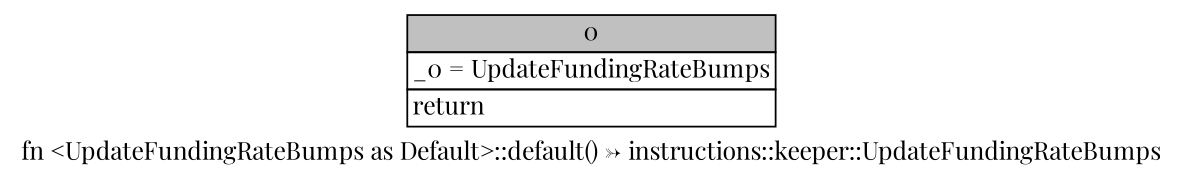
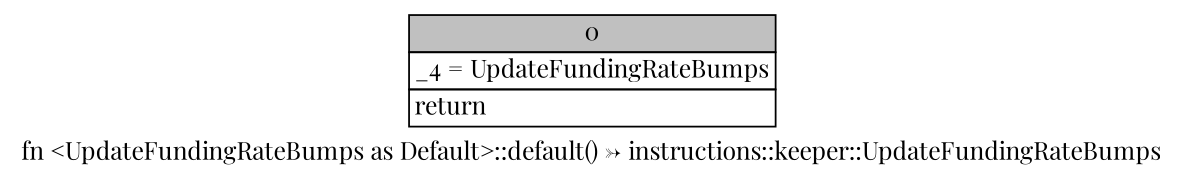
(591, 70) -> (592, 70)
